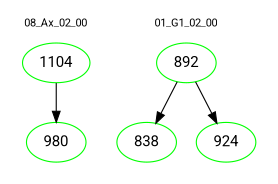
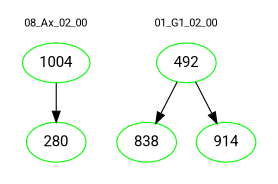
(56, 63) -> (56, 63)
(186, 63) -> (186, 63)
(56, 142) -> (56, 142)
(226, 142) -> (226, 142)
